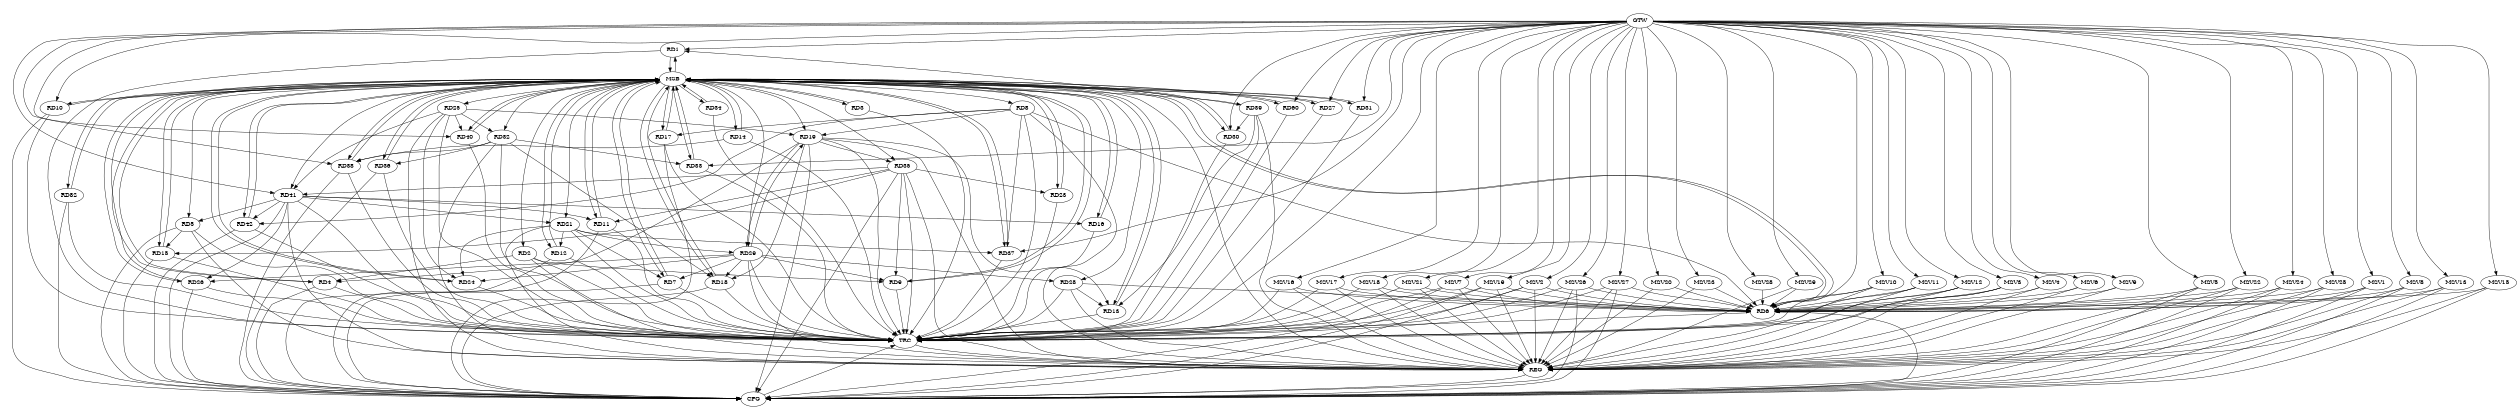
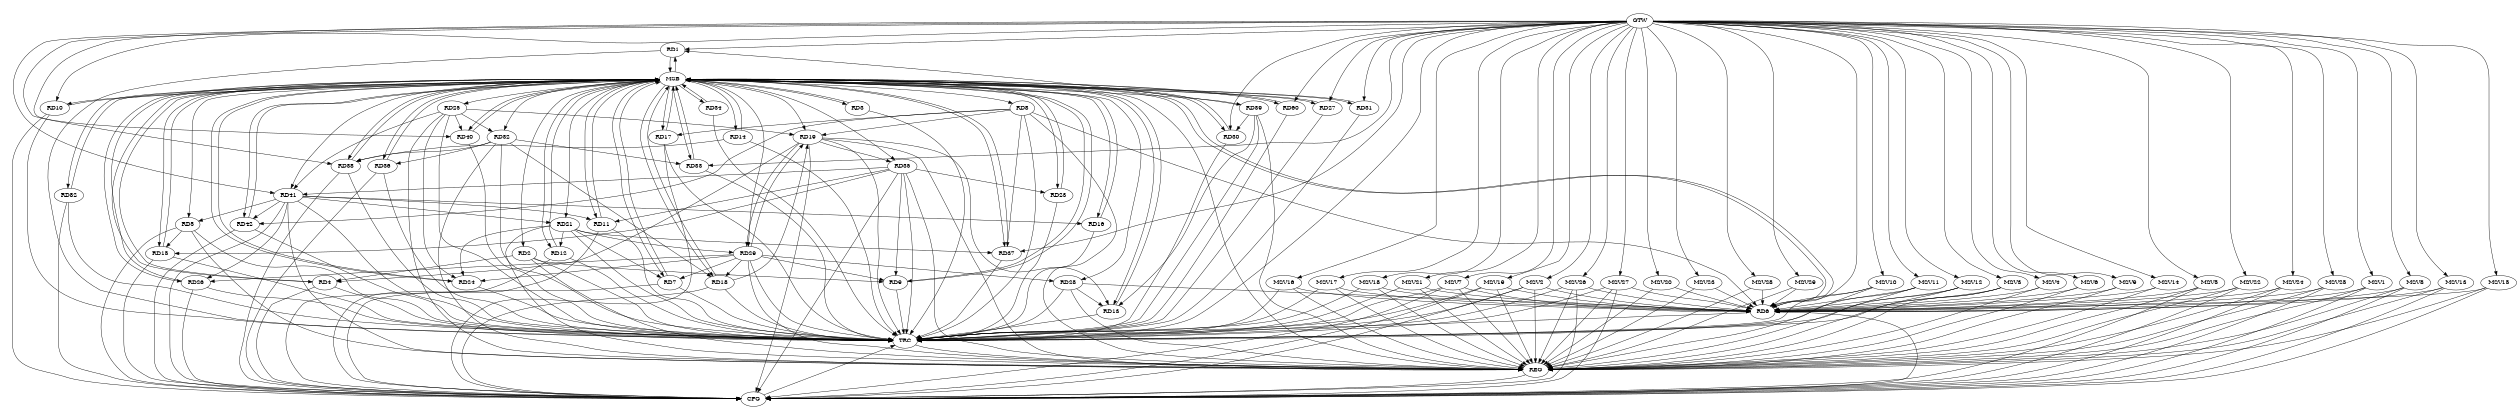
(782, 219) -> (787, 226)
none -> (2169, 283)
none -> (1642, 334)
